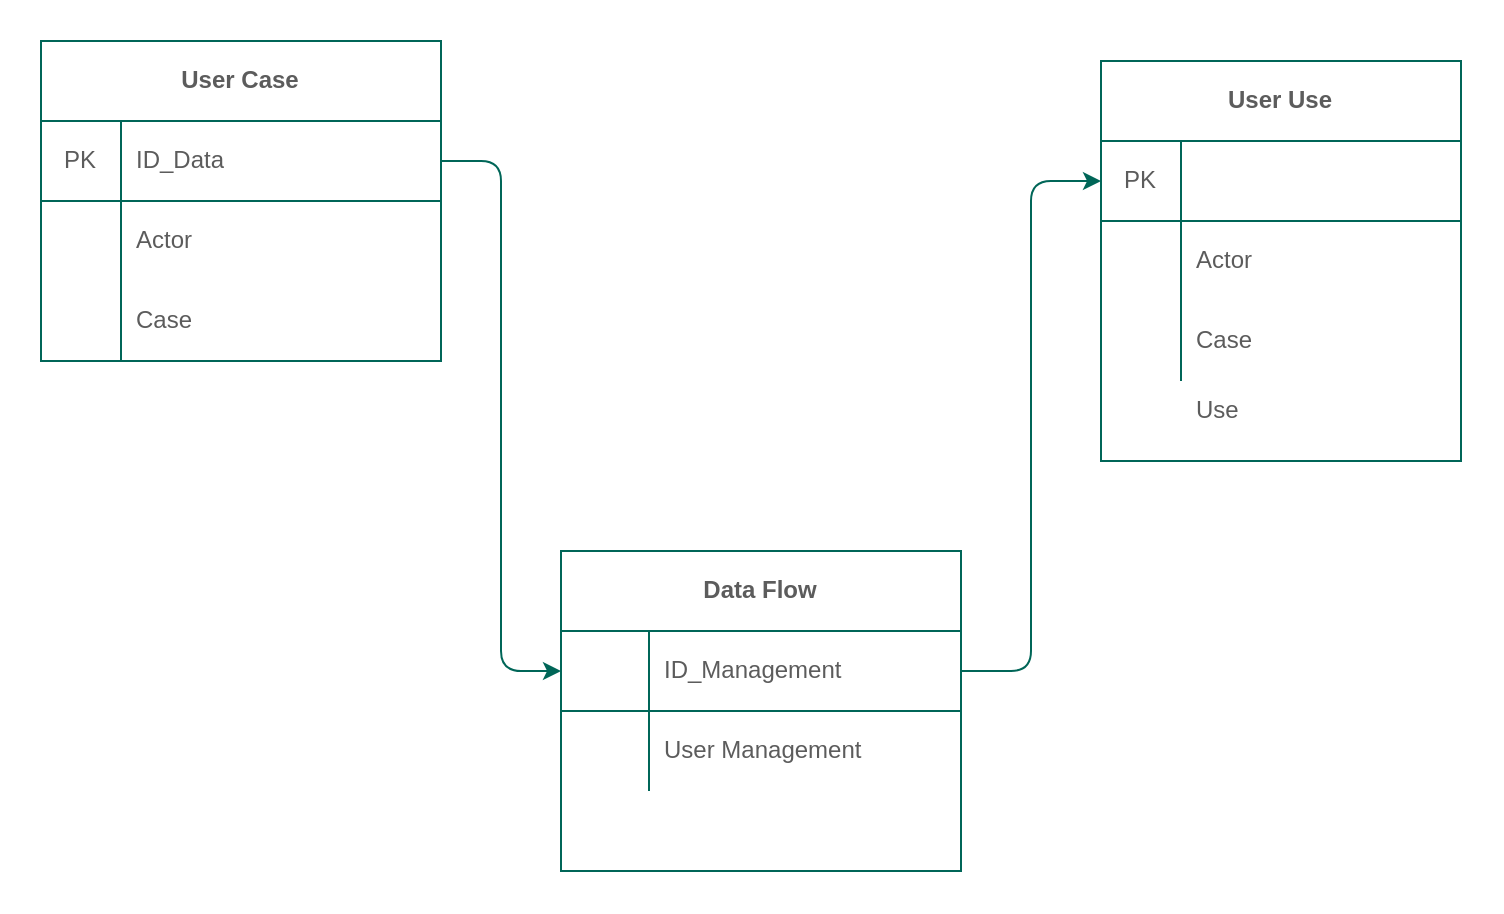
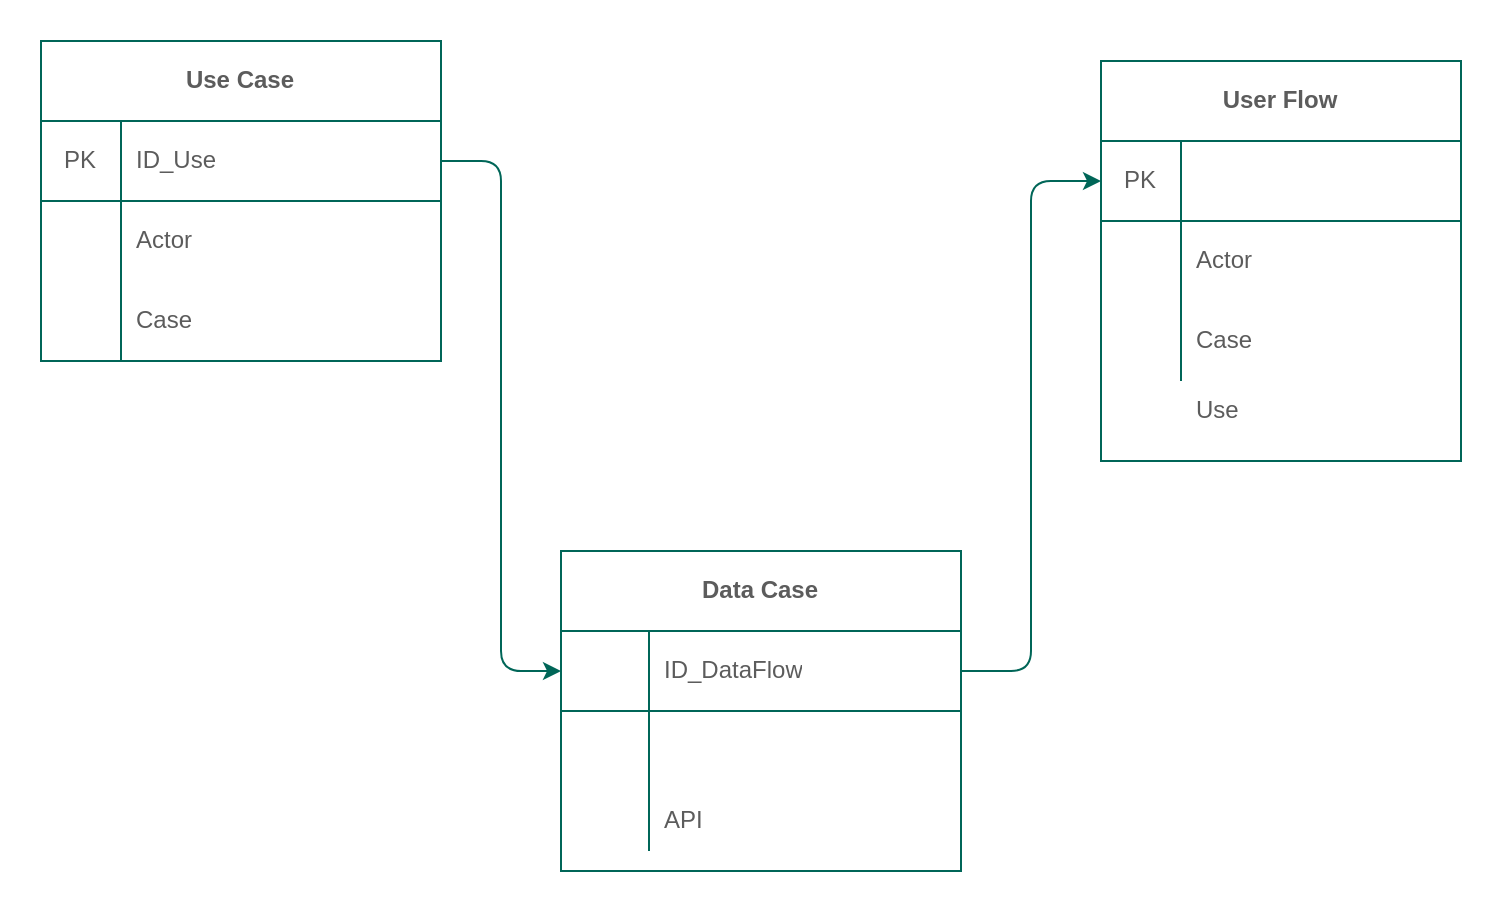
(241, 81) -> (241, 81)
(1281, 101) -> (1281, 101)
(184, 161) -> (177, 161)
(761, 591) -> (761, 591)
(752, 671) -> (736, 671)
(805, 751) -> none
none -> (805, 821)
